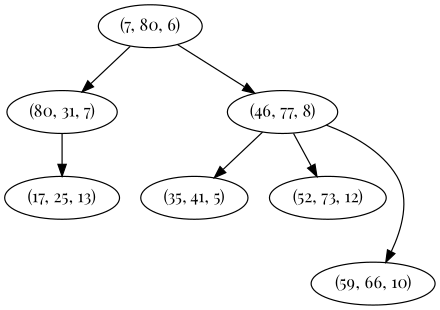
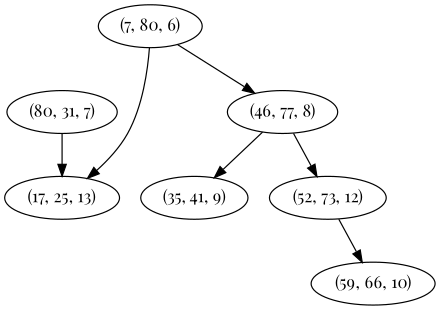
(111, 65) -> (136, 115)
(394, 172) -> (348, 235)
(194, 198) -> (194, 198)
